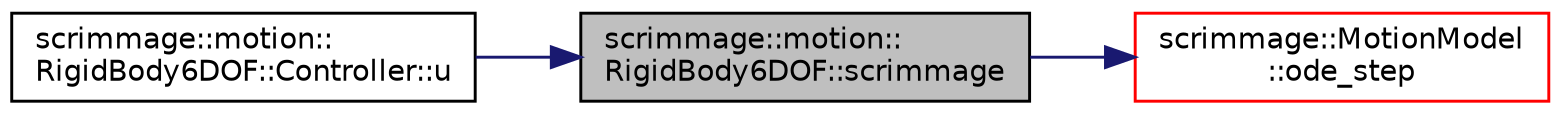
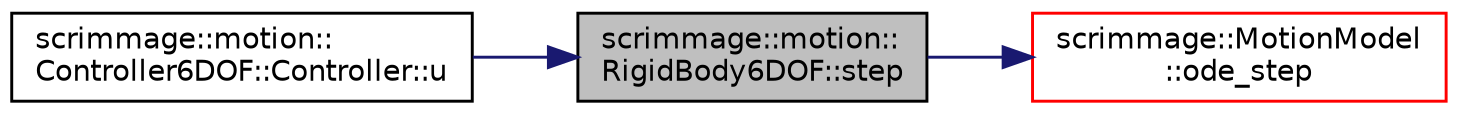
(243, 57) -> (242, 57)
(805, 57) -> (752, 57)
